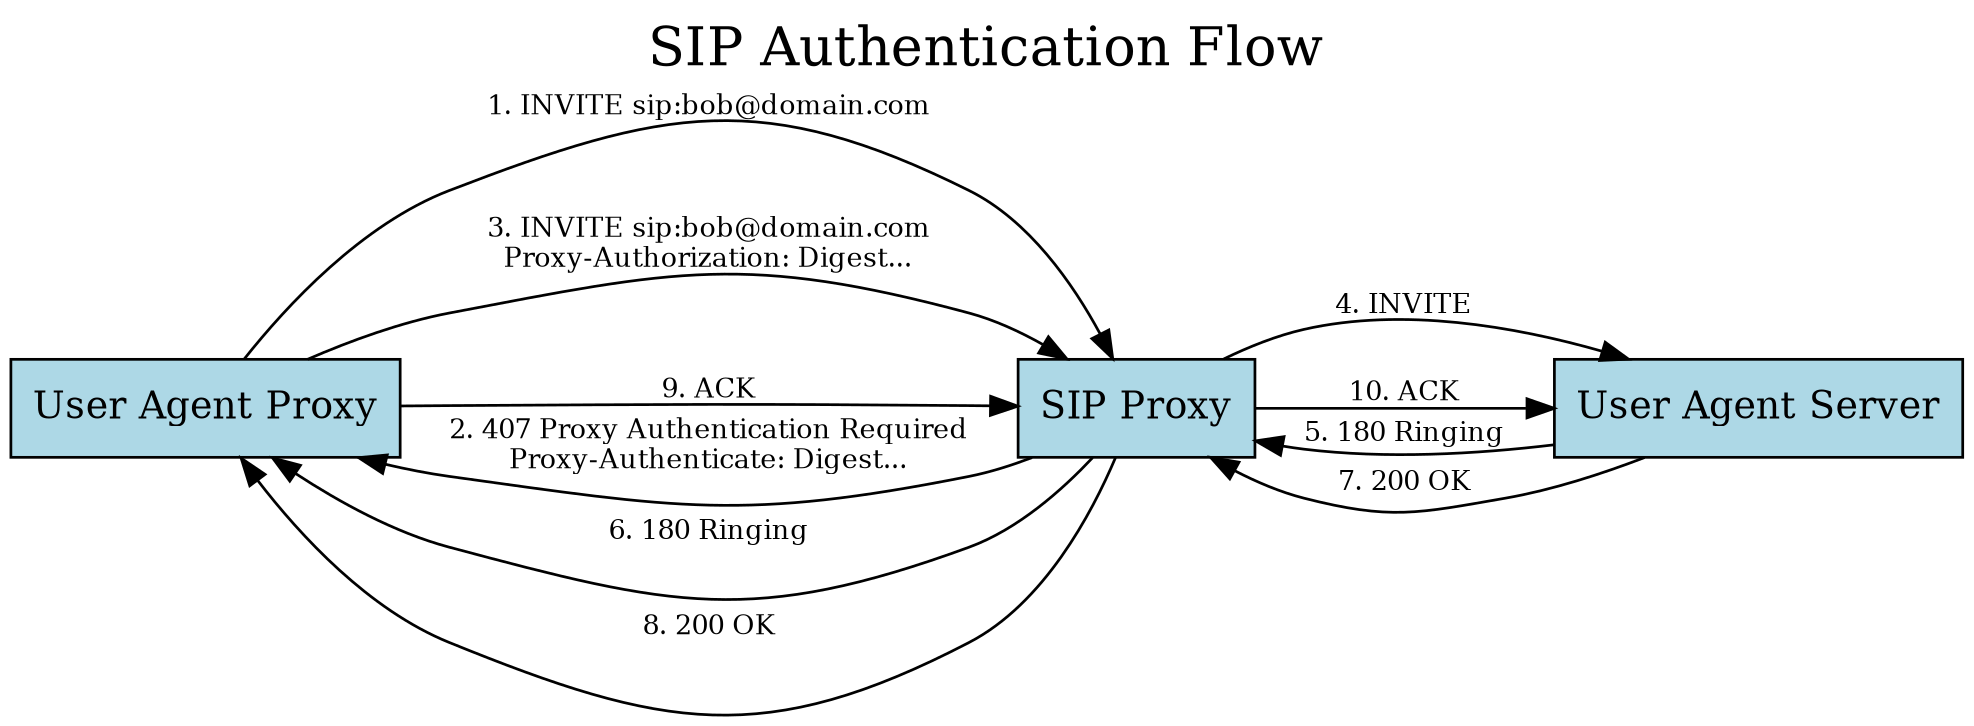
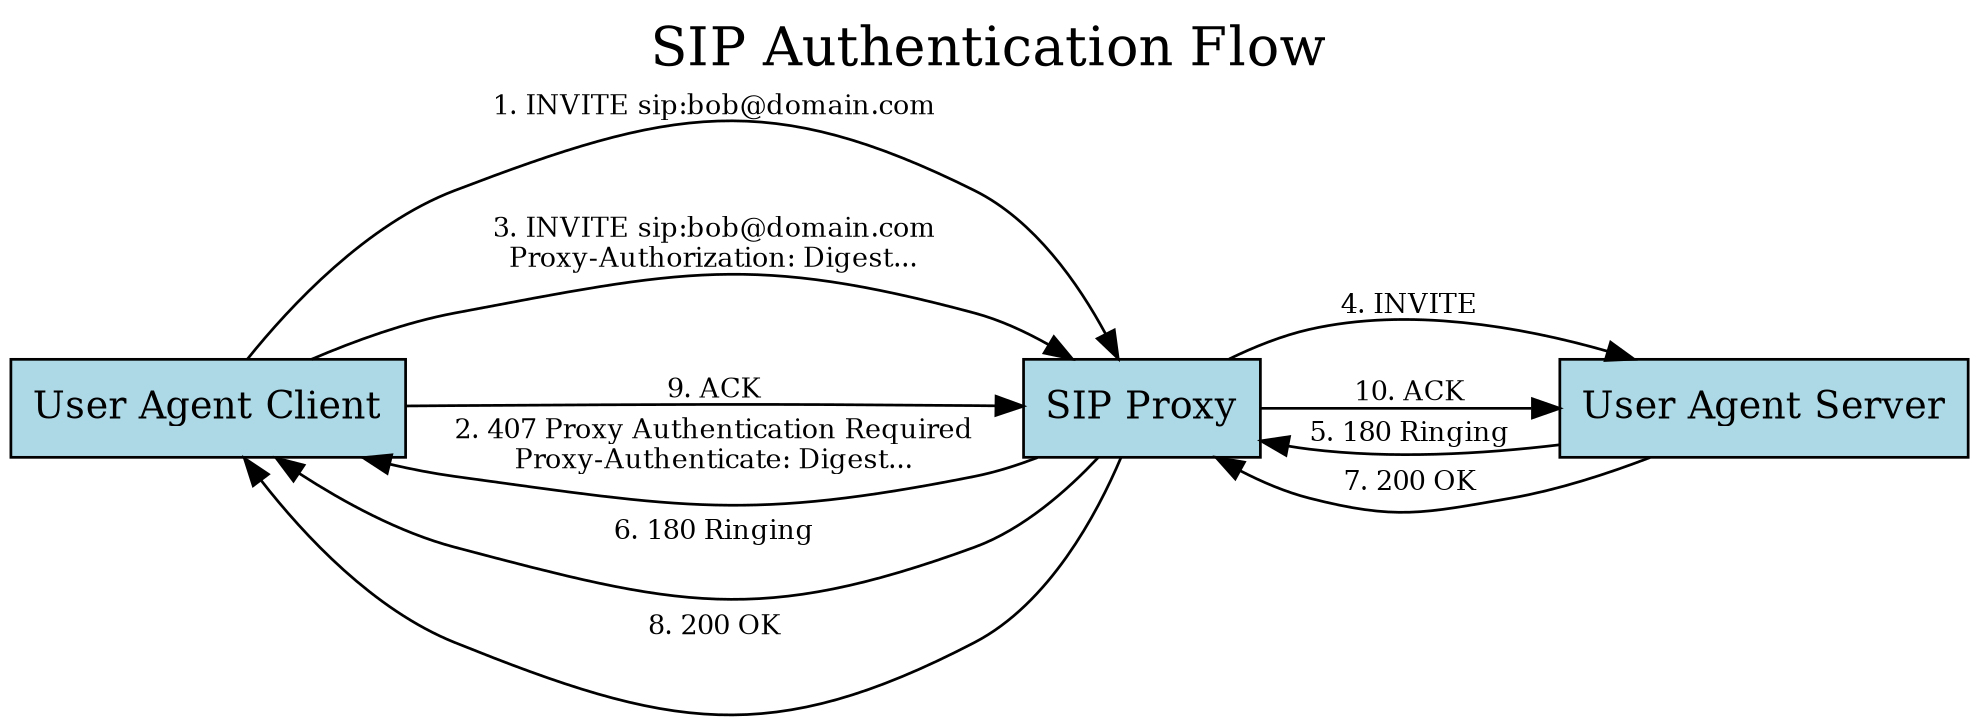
(206, 408) -> (208, 408)
